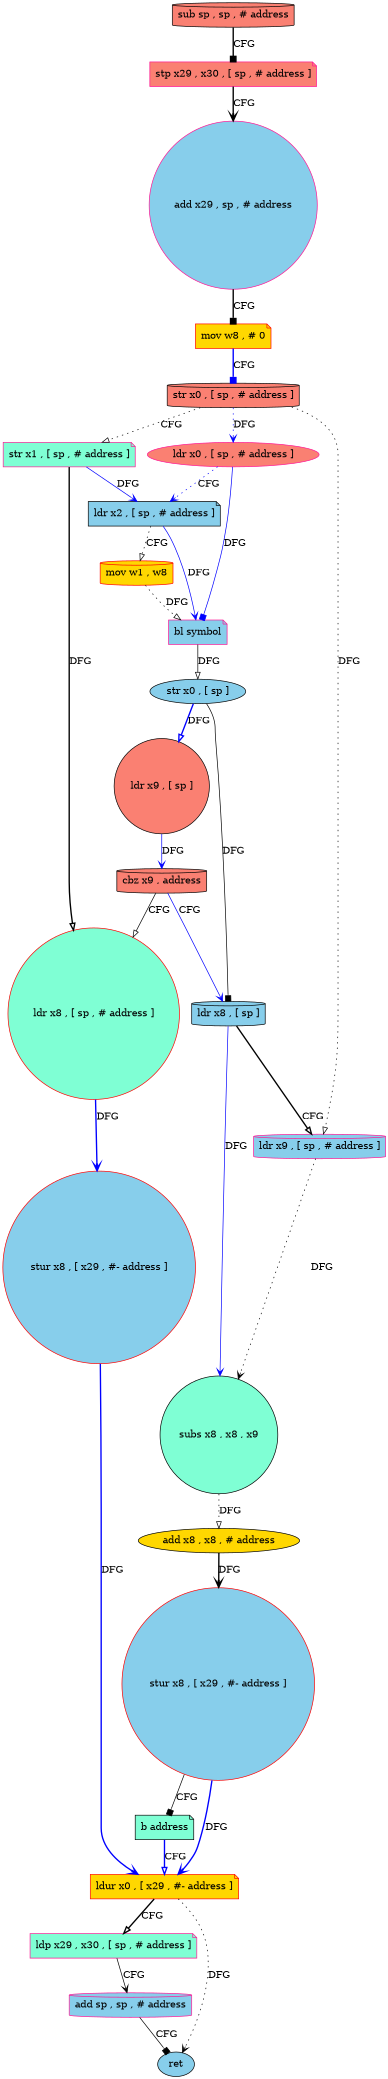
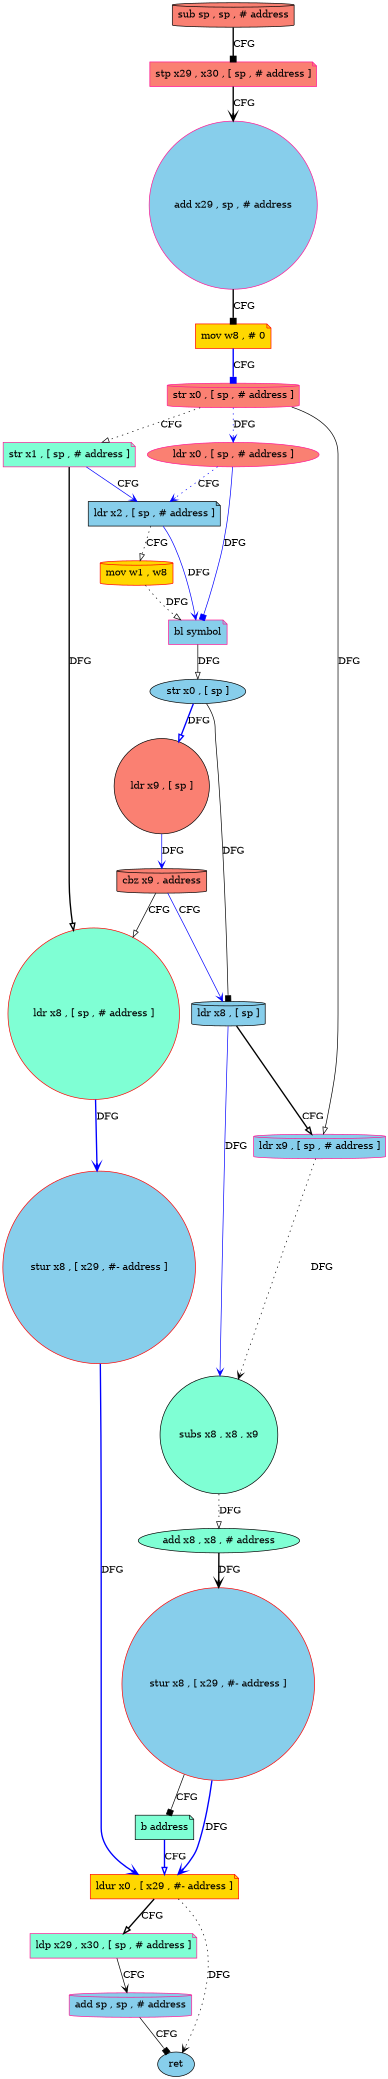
(233, 395) -> (233, 395)
(128, 484) -> (128, 484)
(338, 756) -> (338, 756)
(219, 1541) -> (219, 1541)
